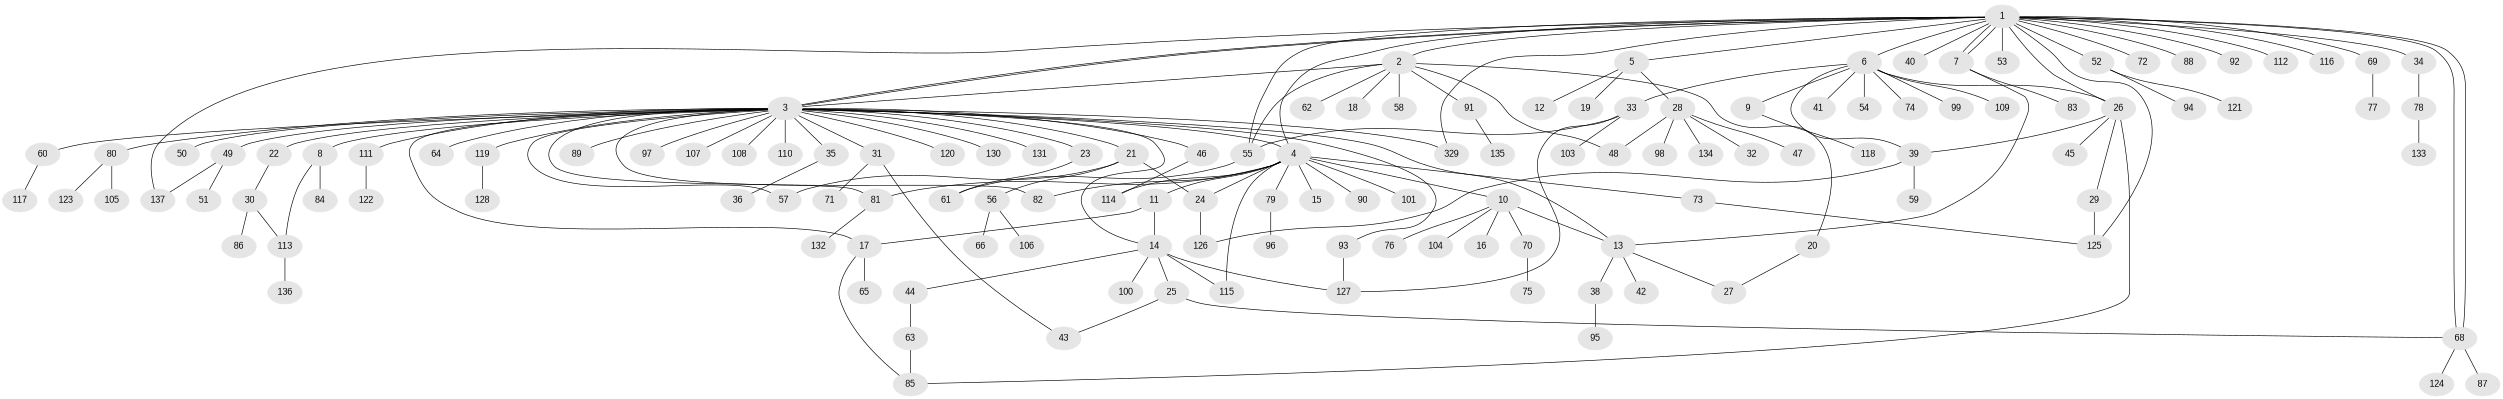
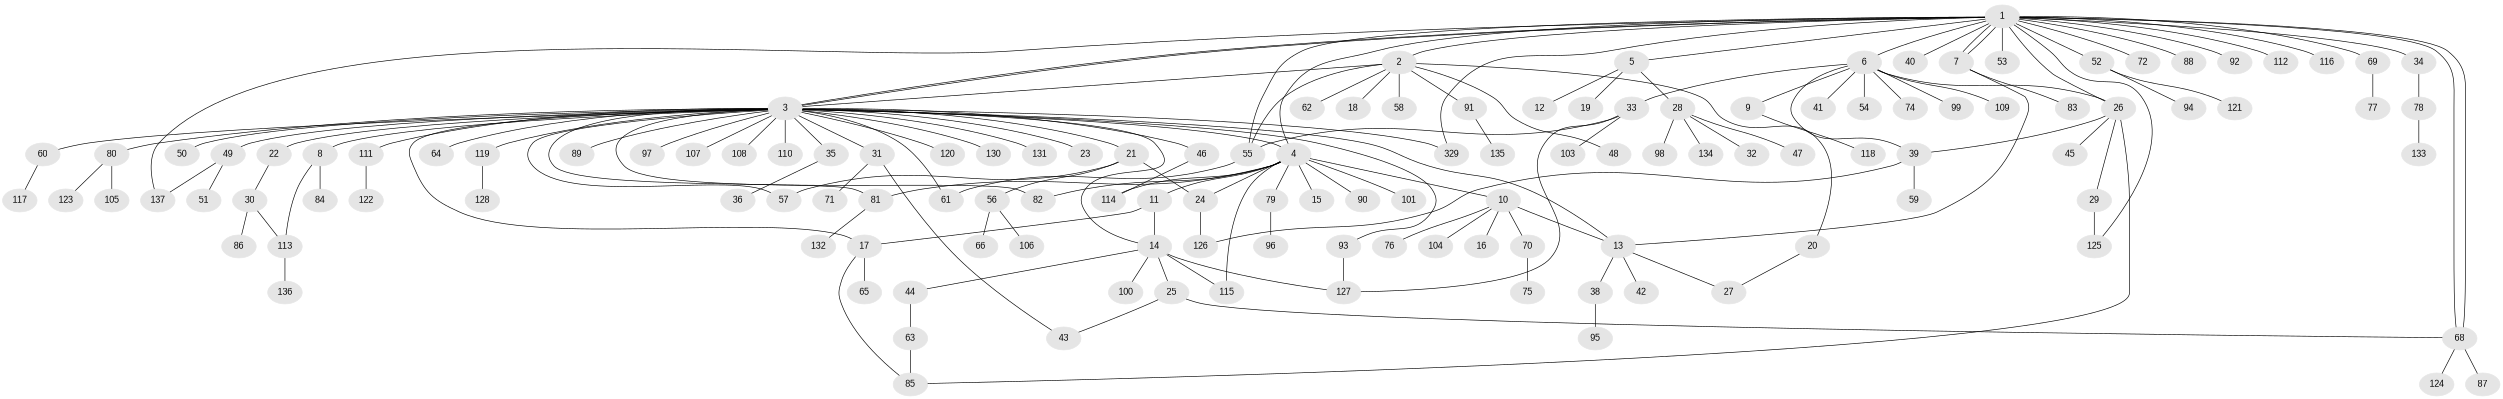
(1646, 131) -> none
(1039, 173) -> (893, 139)
(1698, 200) -> none
